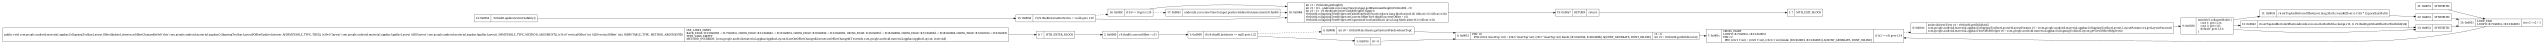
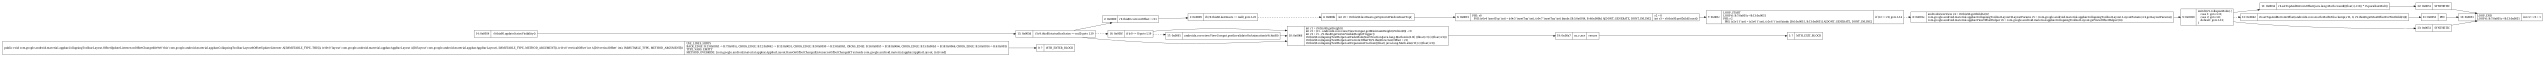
(2442, 6) -> (2442, 17)
(2236, 26) -> (2236, 17)
(2411, 27) -> (2414, 17)
(1732, 31) -> (1732, 13)
(1088, 35) -> (1092, 27)
(1368, 41) -> none
(2197, 41) -> none
